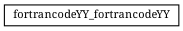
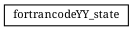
(92, 15) -> (66, 15)
